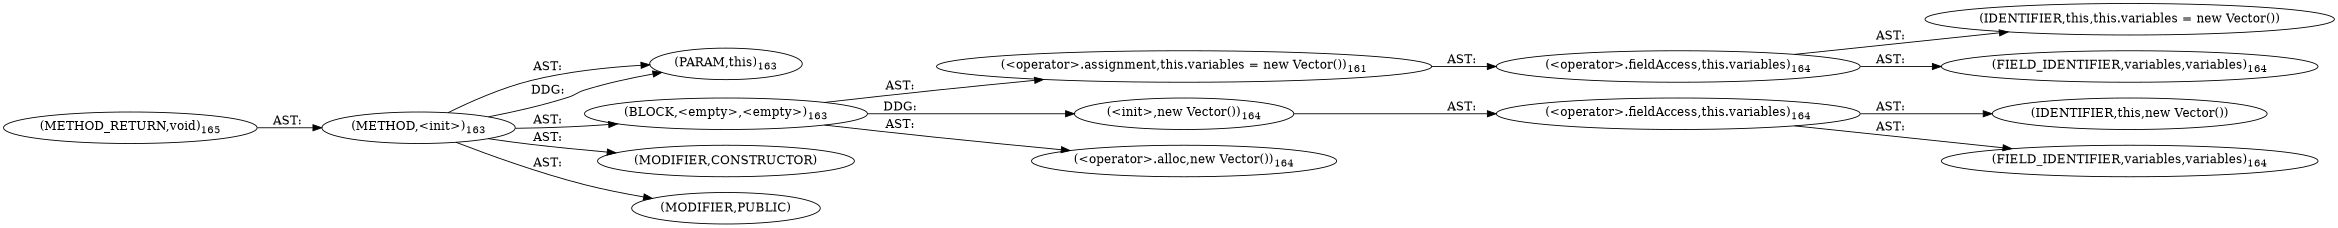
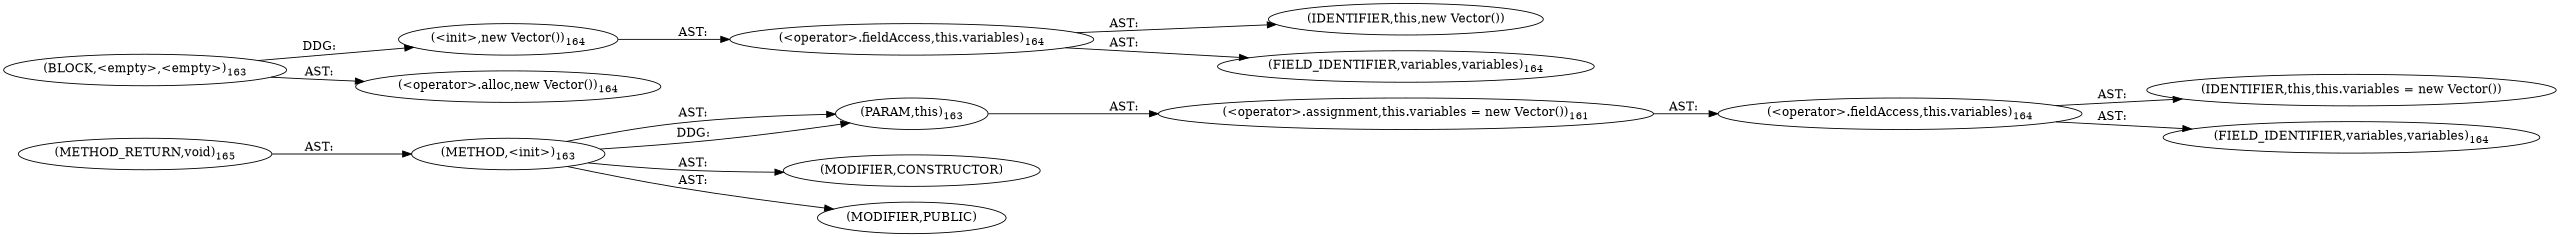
(929, 91) -> (1069, 114)
(562, 127) -> none
